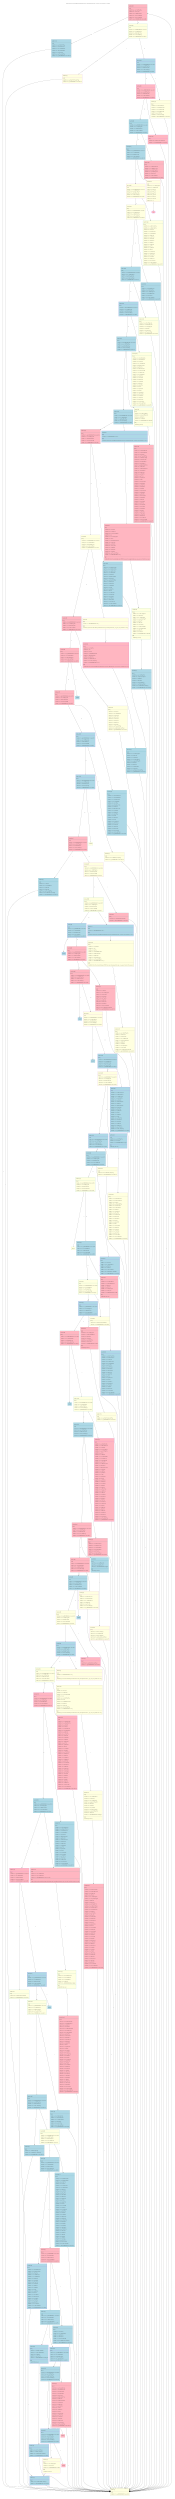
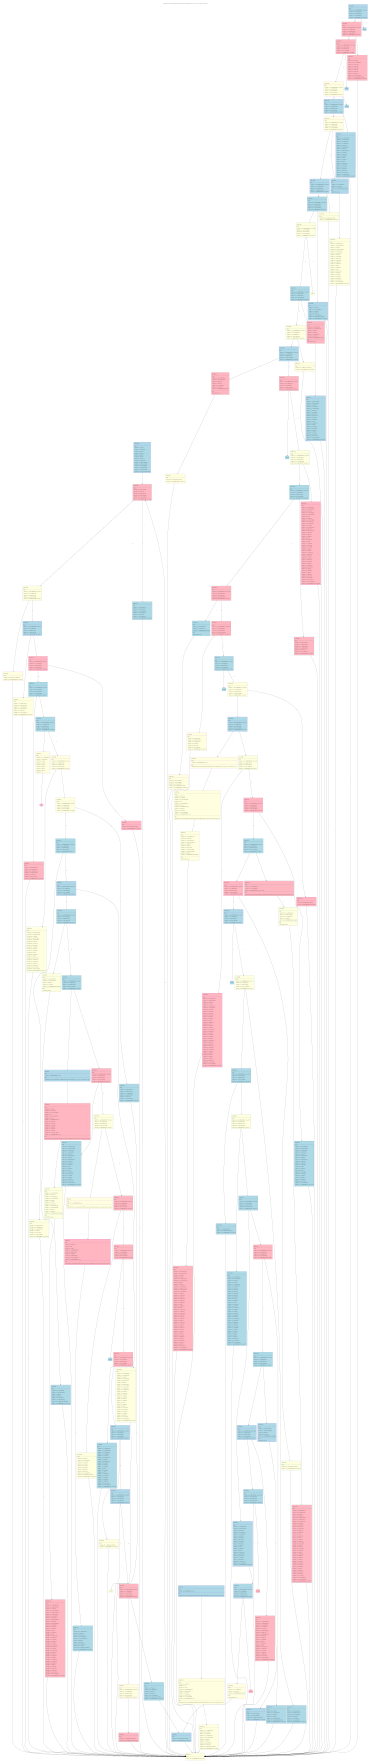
none -> (142, 458)
(94, 905) -> none
